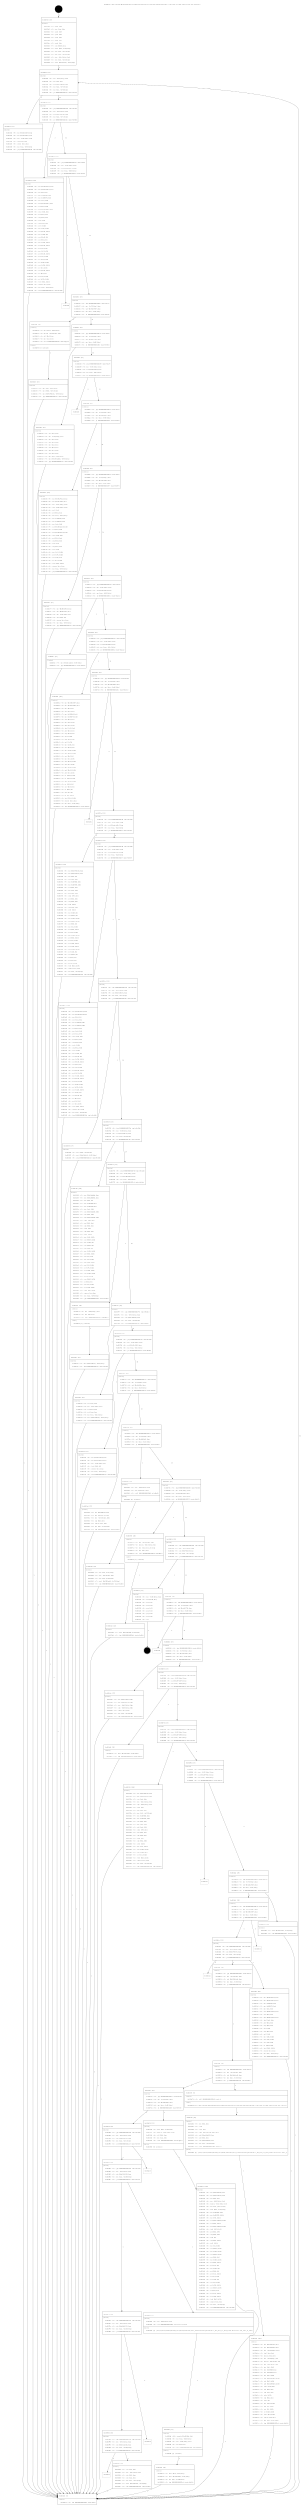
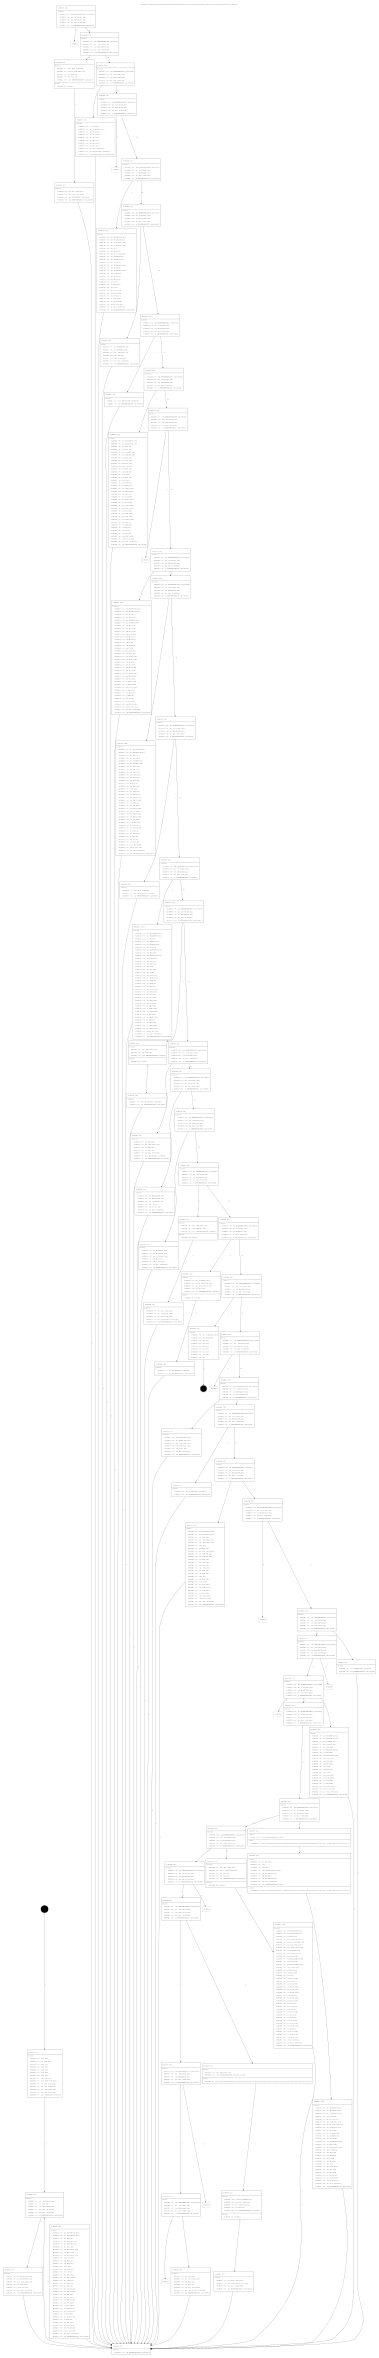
(59, 111) -> none
